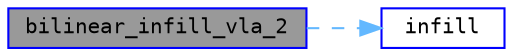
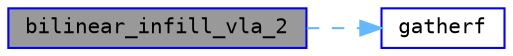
(443, 28) -> (443, 28)
